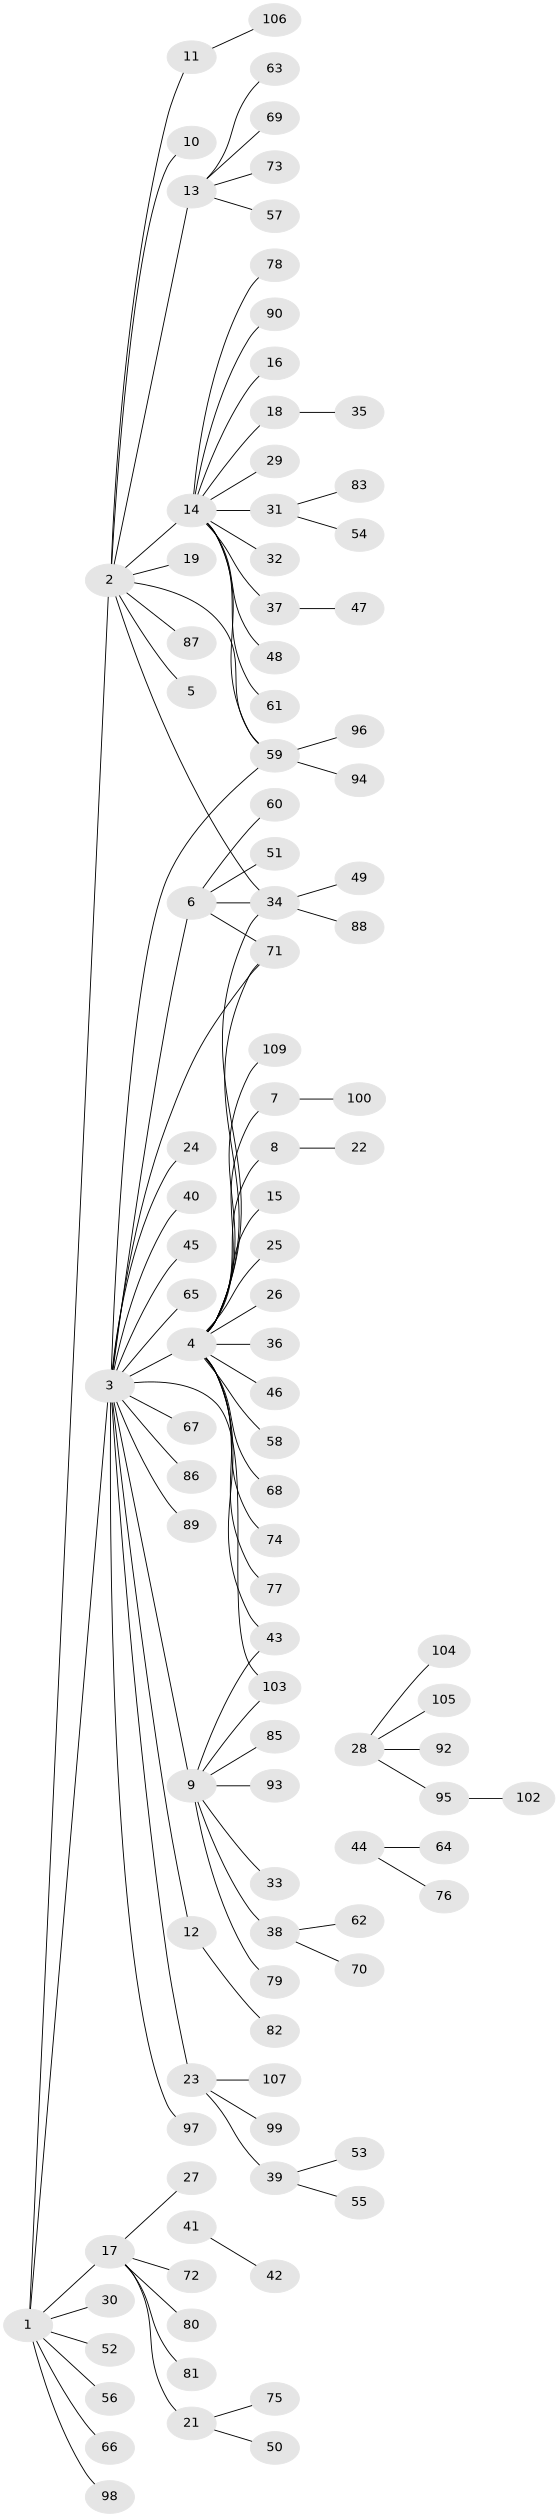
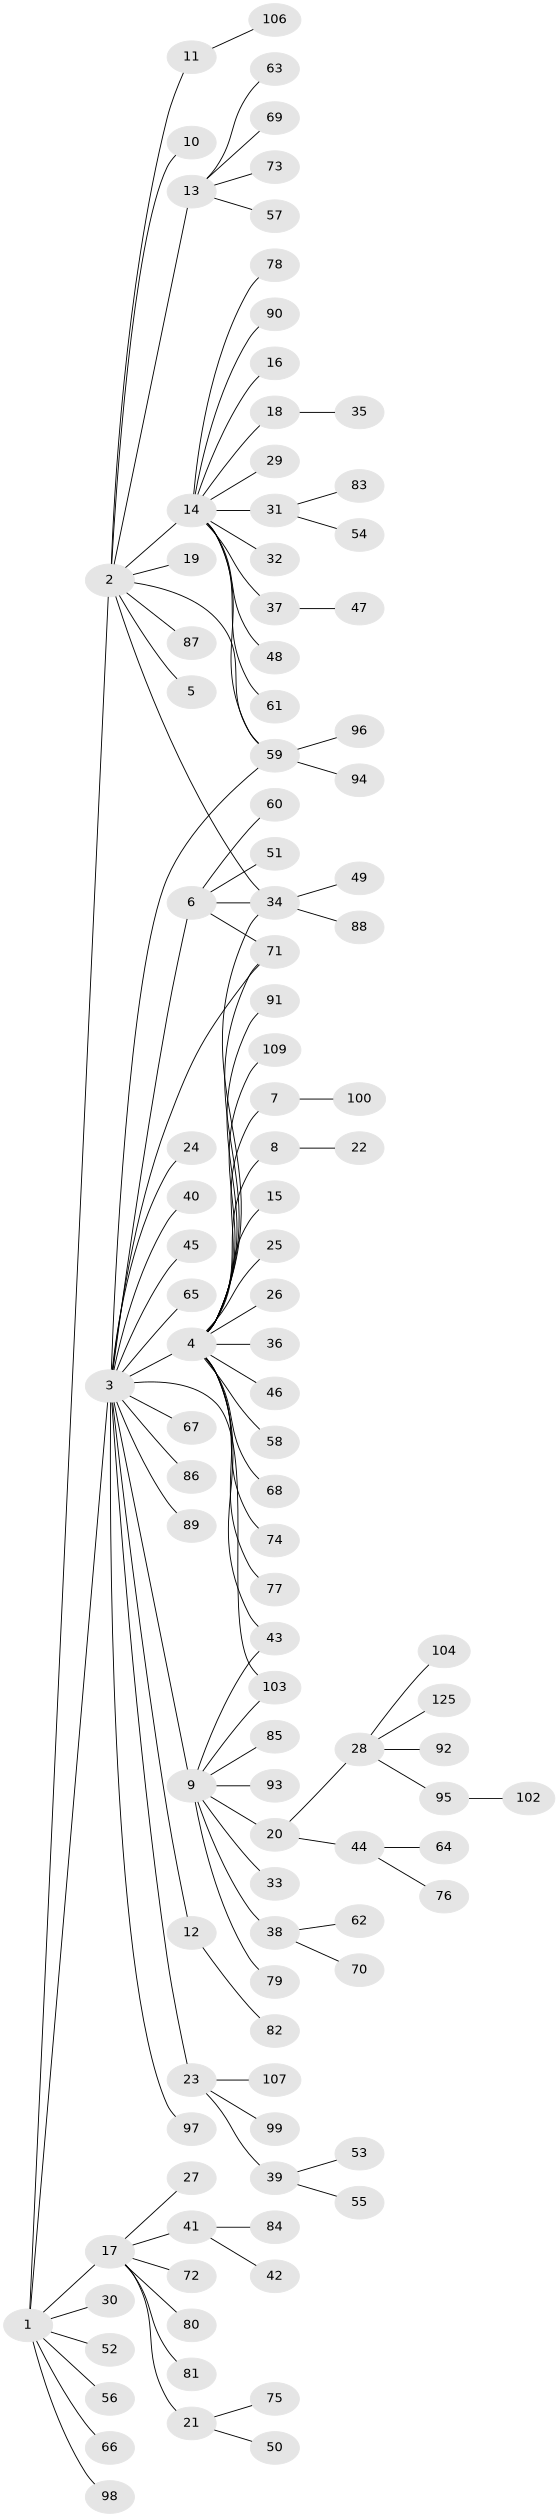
none -> (275, 1001)
(444, 1700) -> (444, 1700)
none -> (275, 1835)
none -> (275, 2227)
none -> (151, 2239)
